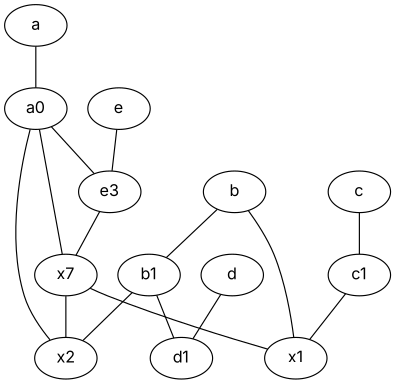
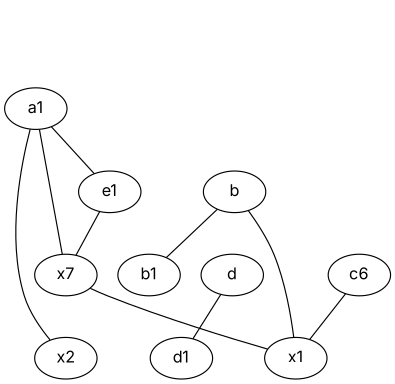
(36, 25) -> none
(36, 109) -> (36, 109)
(119, 109) -> none
(110, 192) -> (110, 192)
(359, 192) -> none
(359, 275) -> (359, 275)
(162, 308) -> none
(108, 316) -> none
(66, 317) -> none
